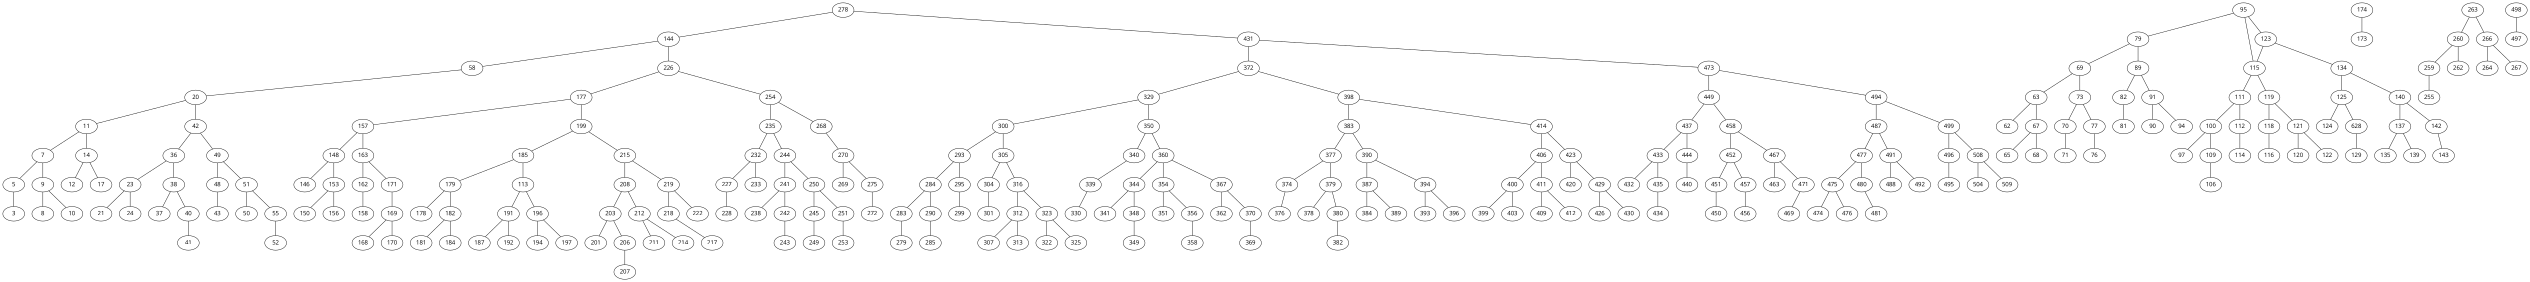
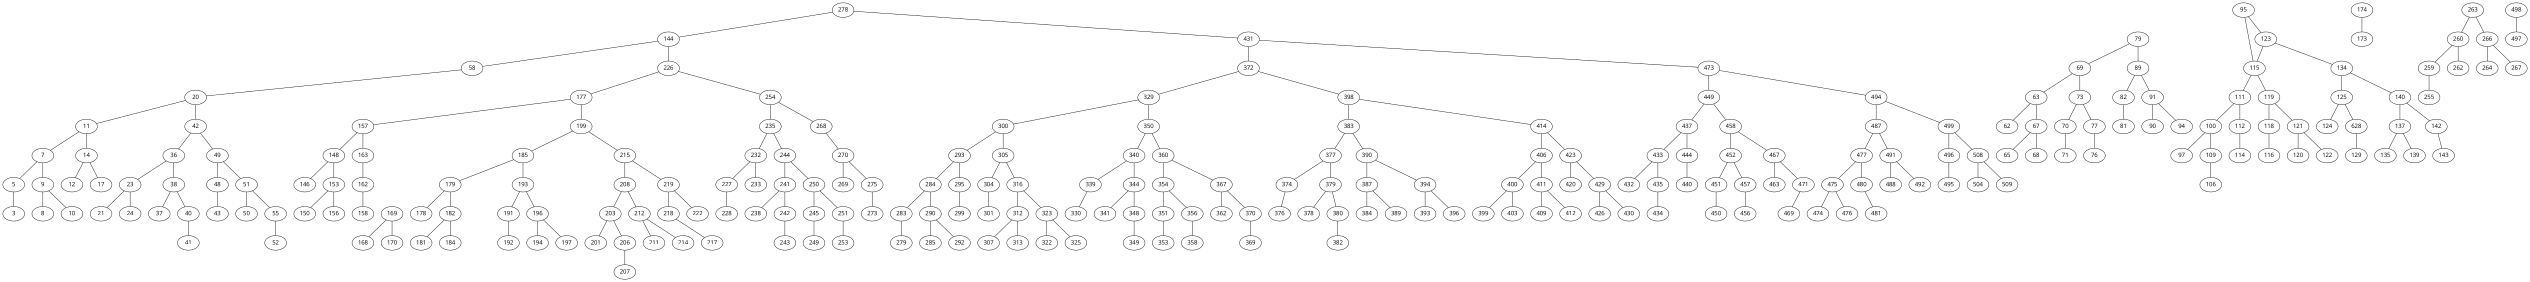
(2191, 25) -> none
(1149, 170) -> (1134, 170)
(392, 185) -> none
(523, 185) -> (523, 185)
(872, 214) -> (872, 214)
(479, 243) -> none
none -> (959, 243)
none -> (1163, 243)
